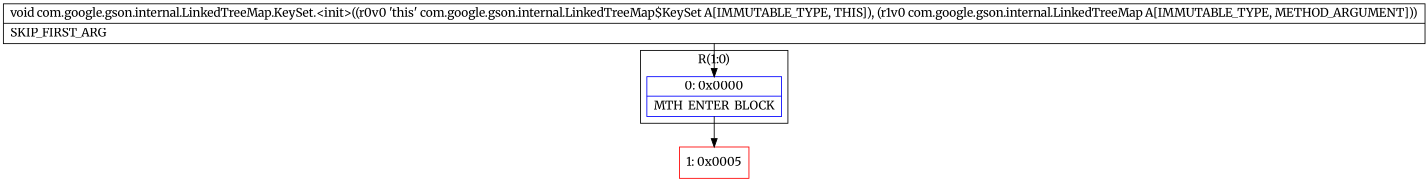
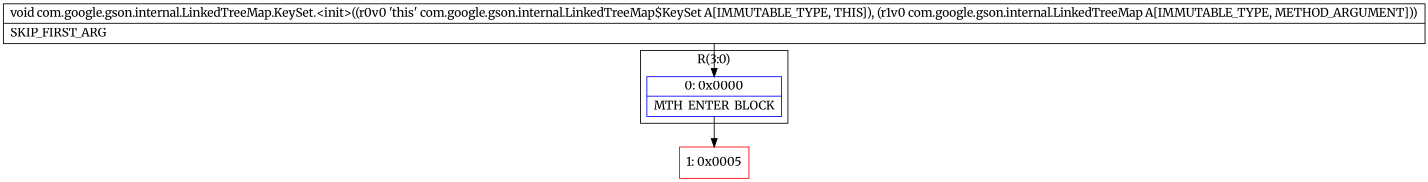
(714, 60) -> (714, 60)
